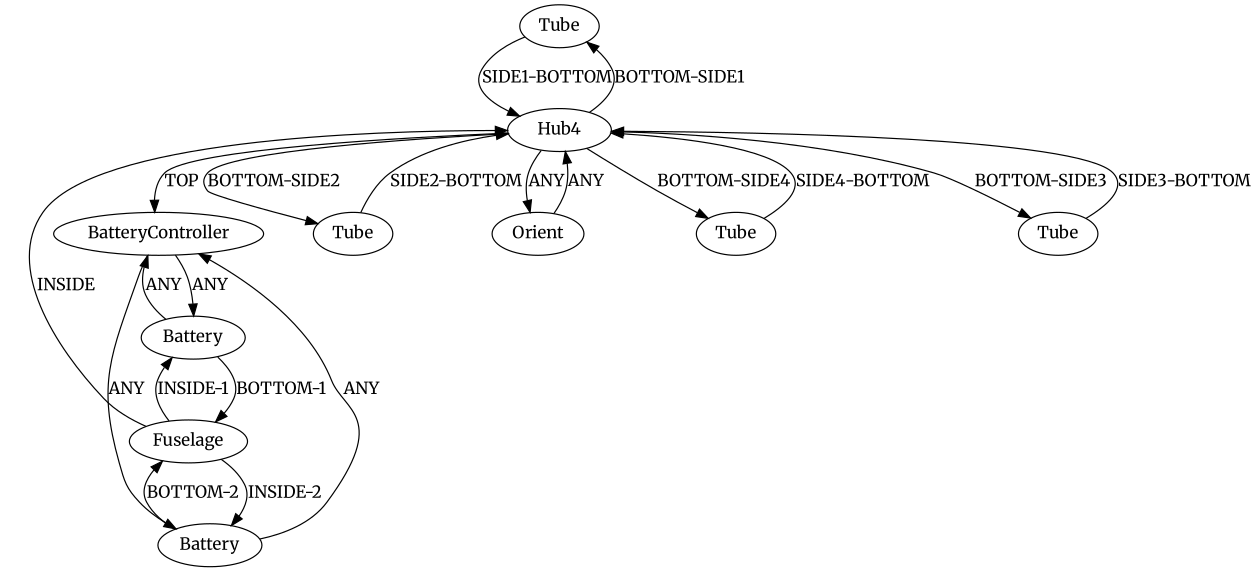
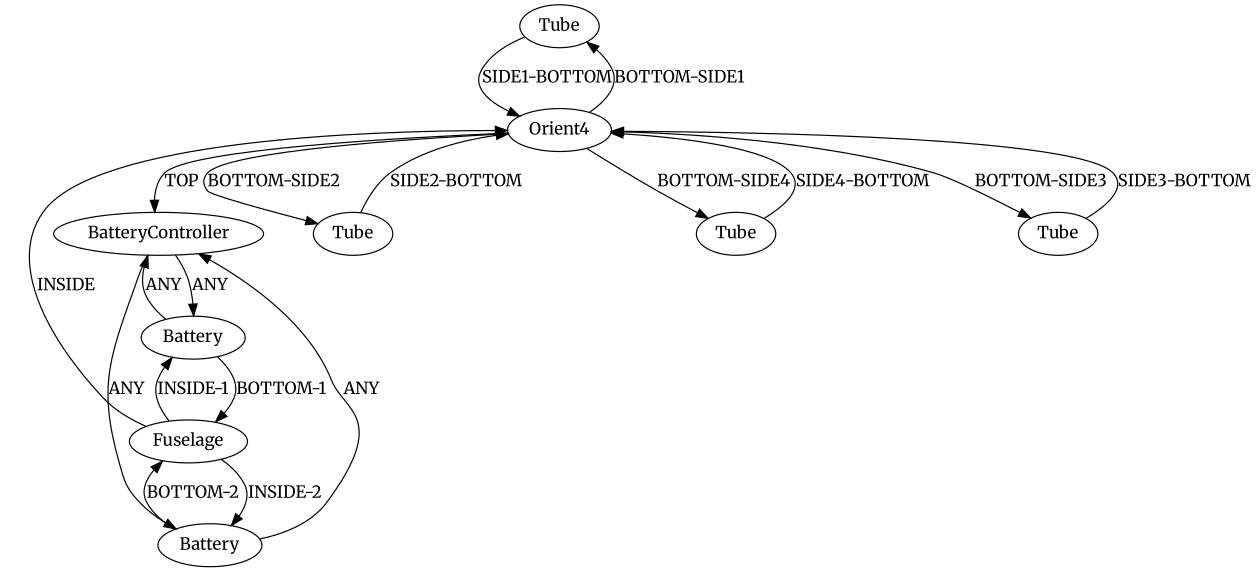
(559, 130) -> (559, 130)
(538, 234) -> none
